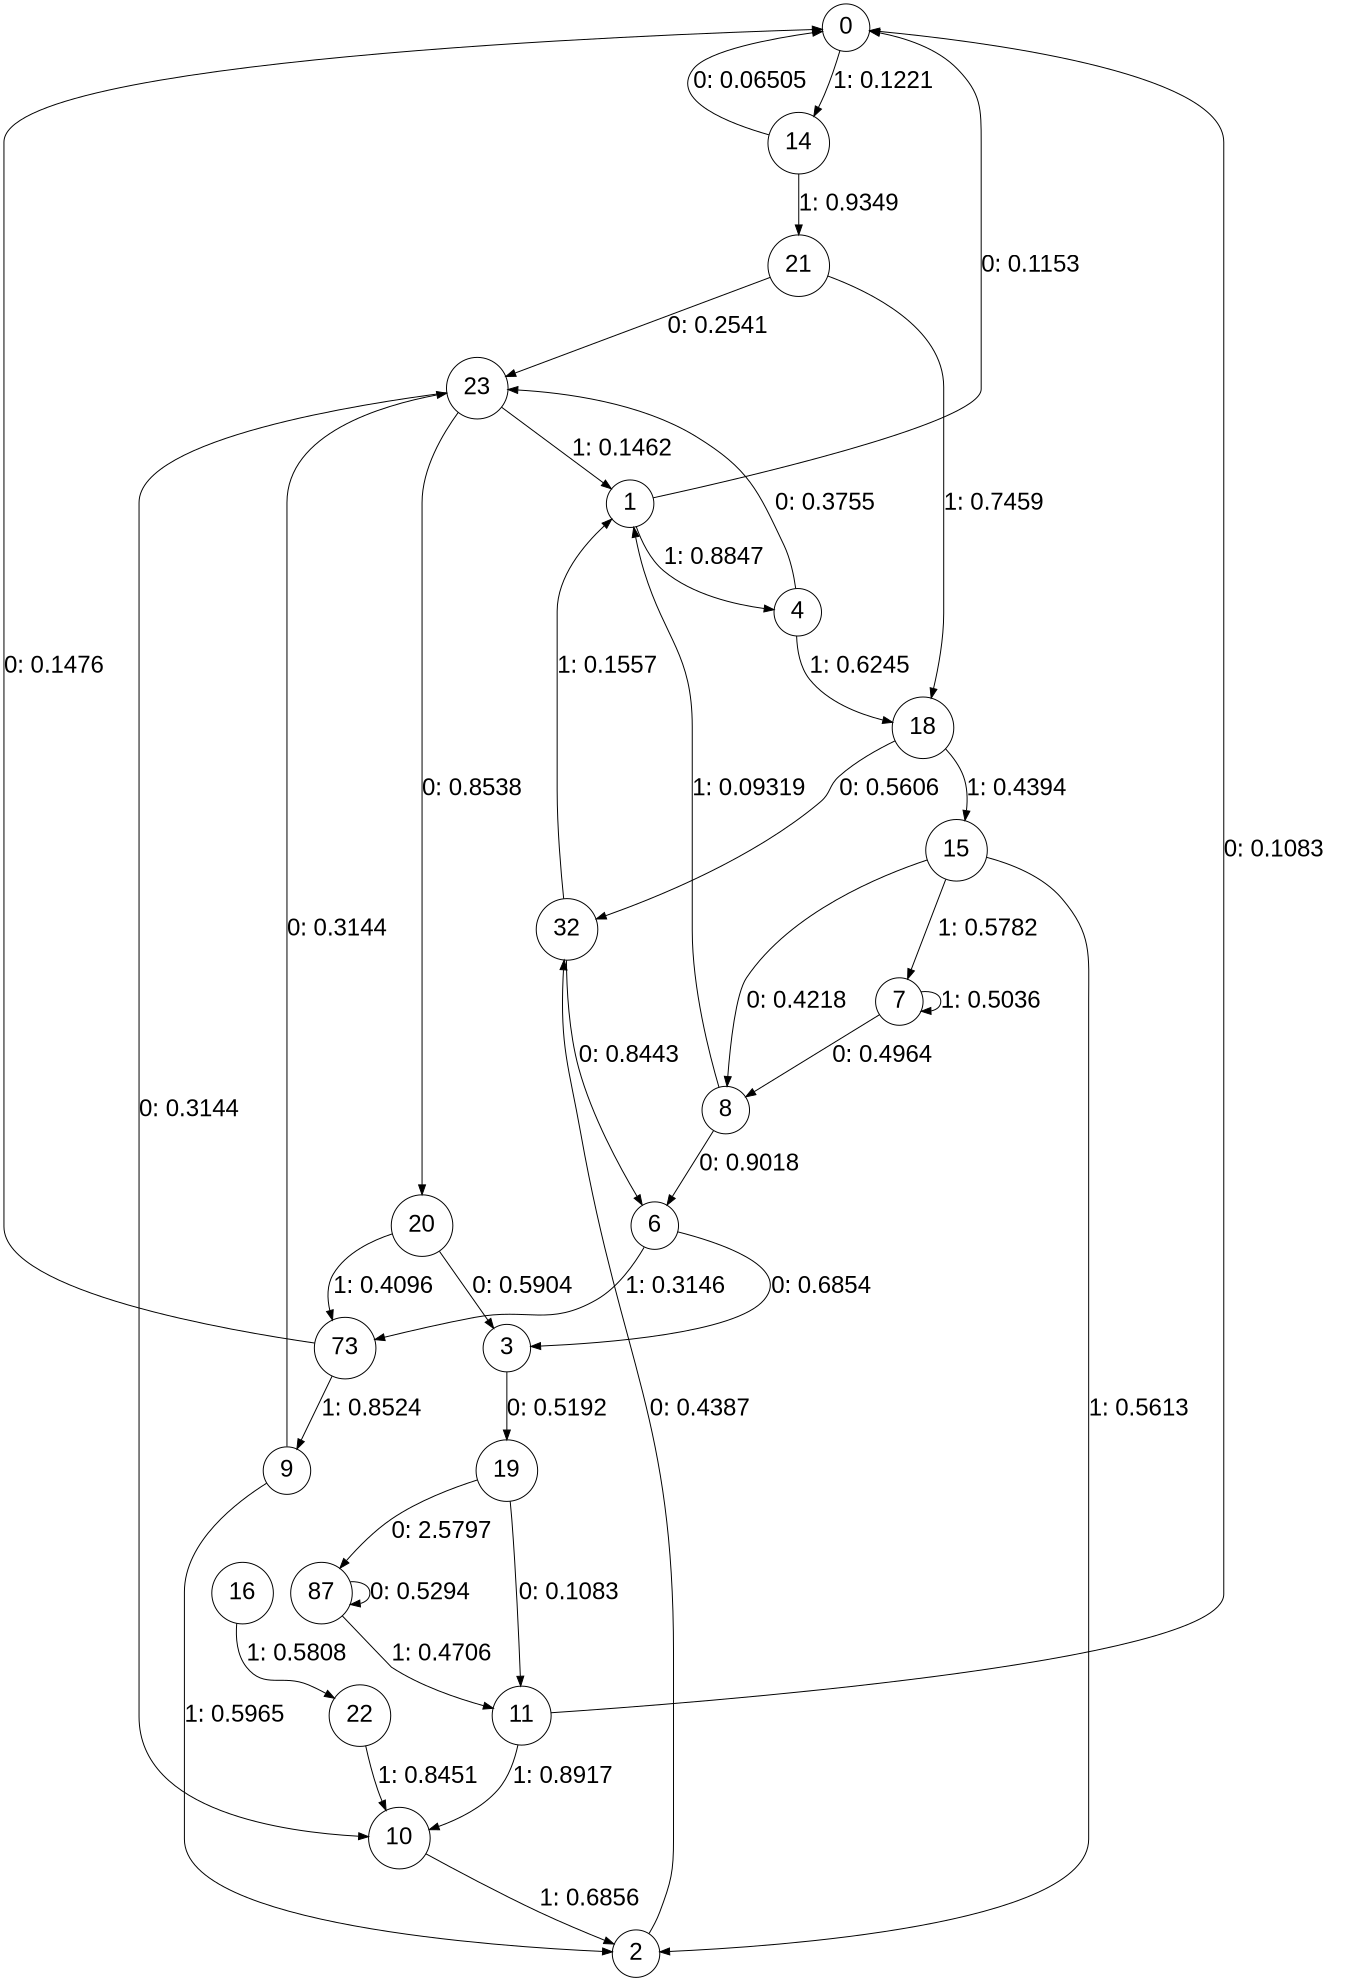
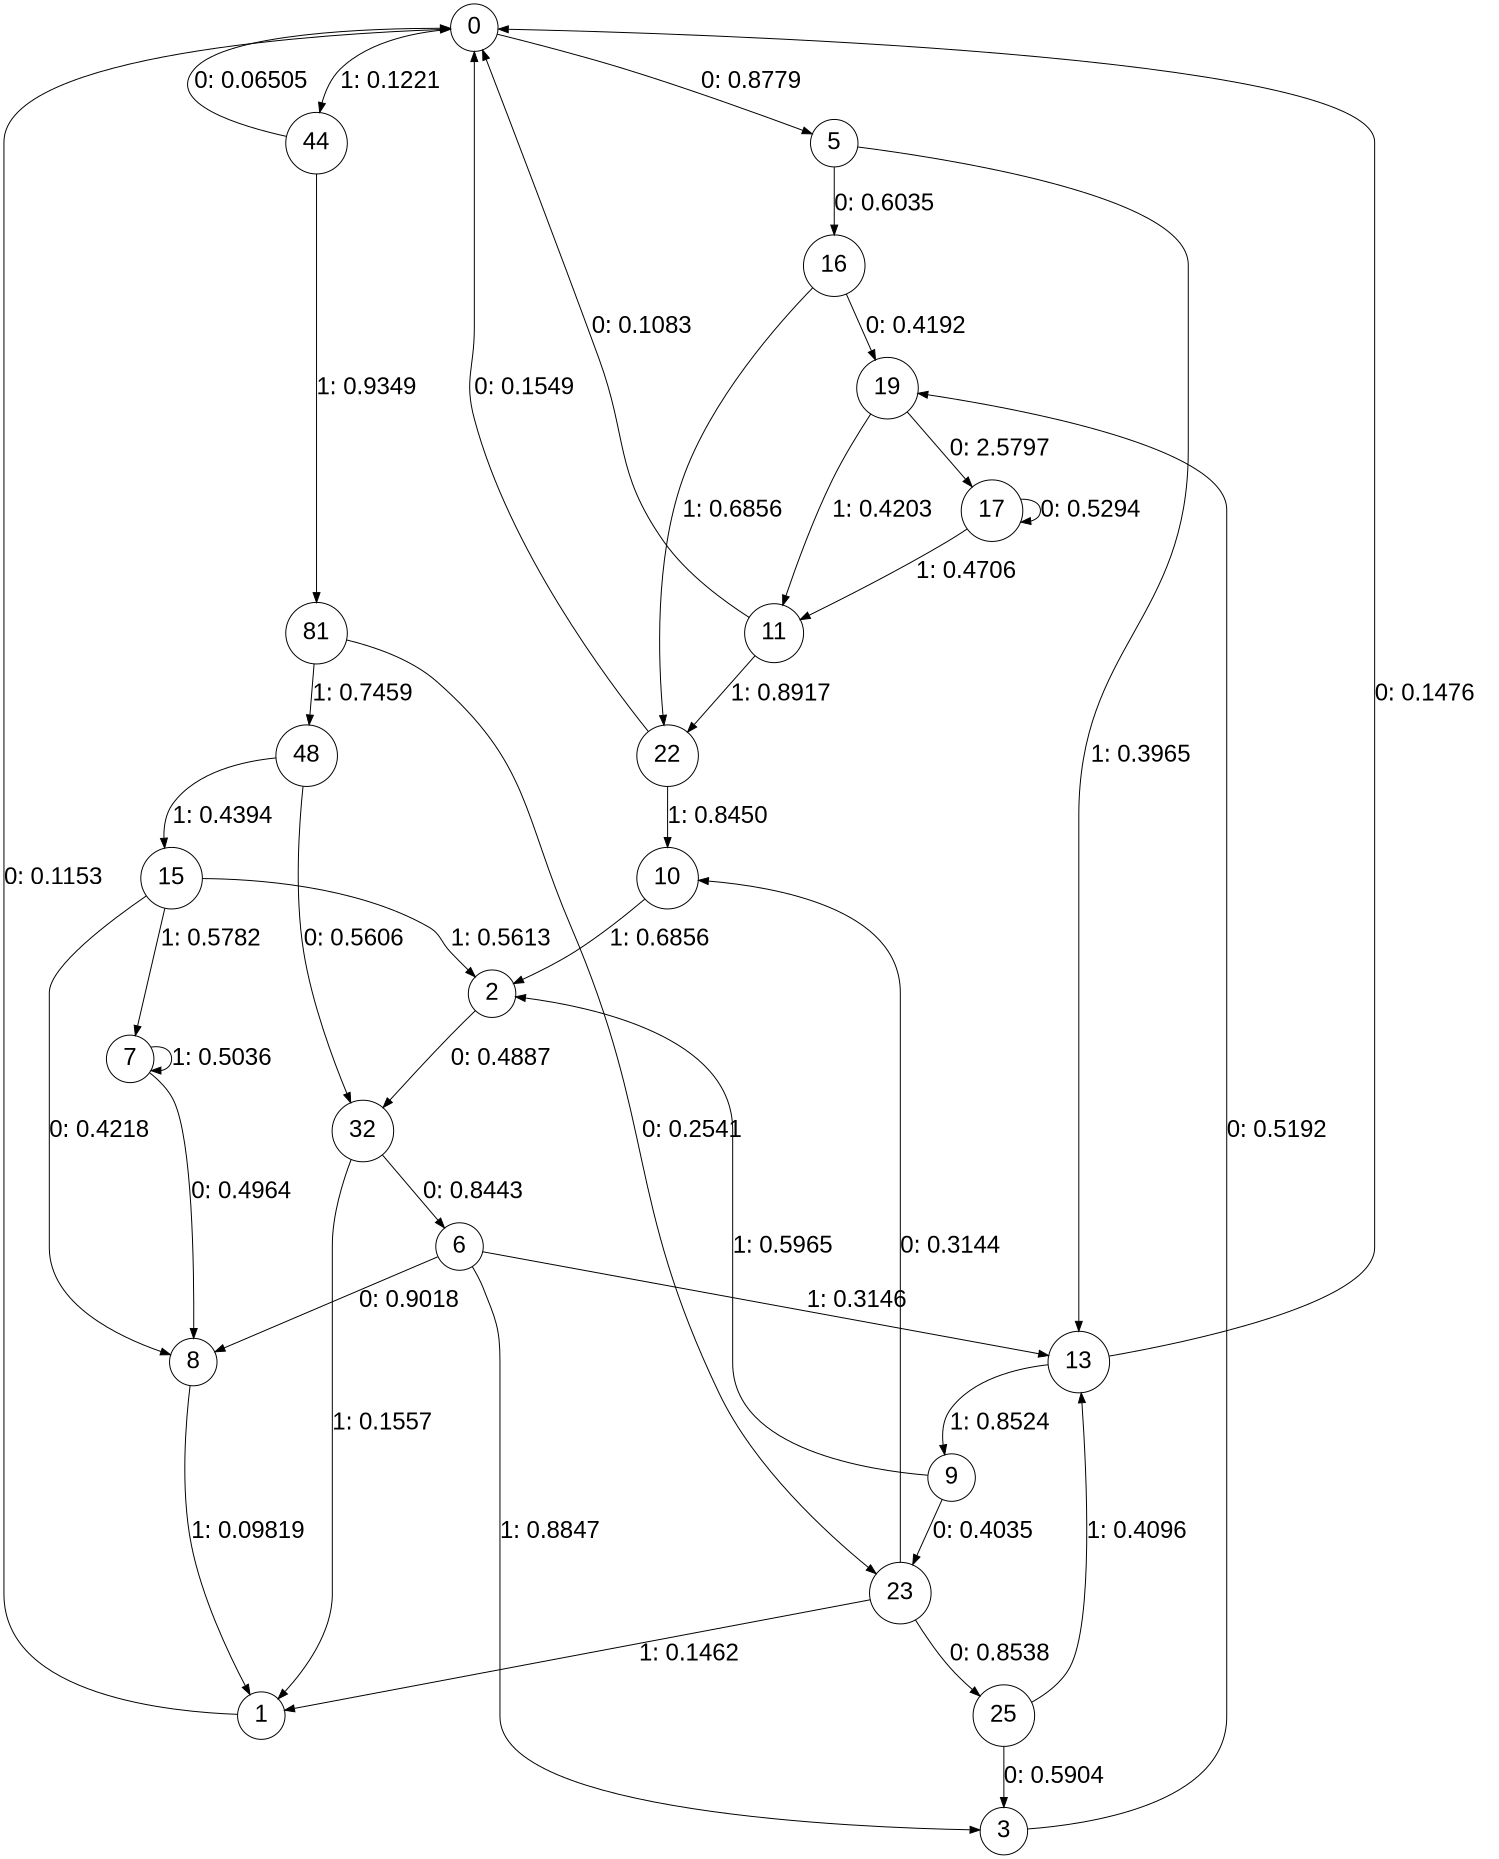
(799, 143) -> (317, 143)
none -> (834, 143)
(799, 266) -> (317, 633)
none -> (859, 322)
none -> (475, 420)
(798, 612) -> none
(923, 728) -> (307, 756)
(756, 789) -> (255, 1532)
(347, 929) -> (993, 1532)
(693, 1163) -> (326, 1305)
(422, 1226) -> (1004, 1716)
(831, 1287) -> (560, 1532)
(345, 1348) -> (1079, 1362)
(710, 1409) -> (511, 1059)
(321, 1593) -> (992, 511)
(579, 1593) -> (892, 511)
(307, 1654) -> (743, 511)
(438, 1777) -> (728, 817)
(491, 1797) -> (725, 690)
